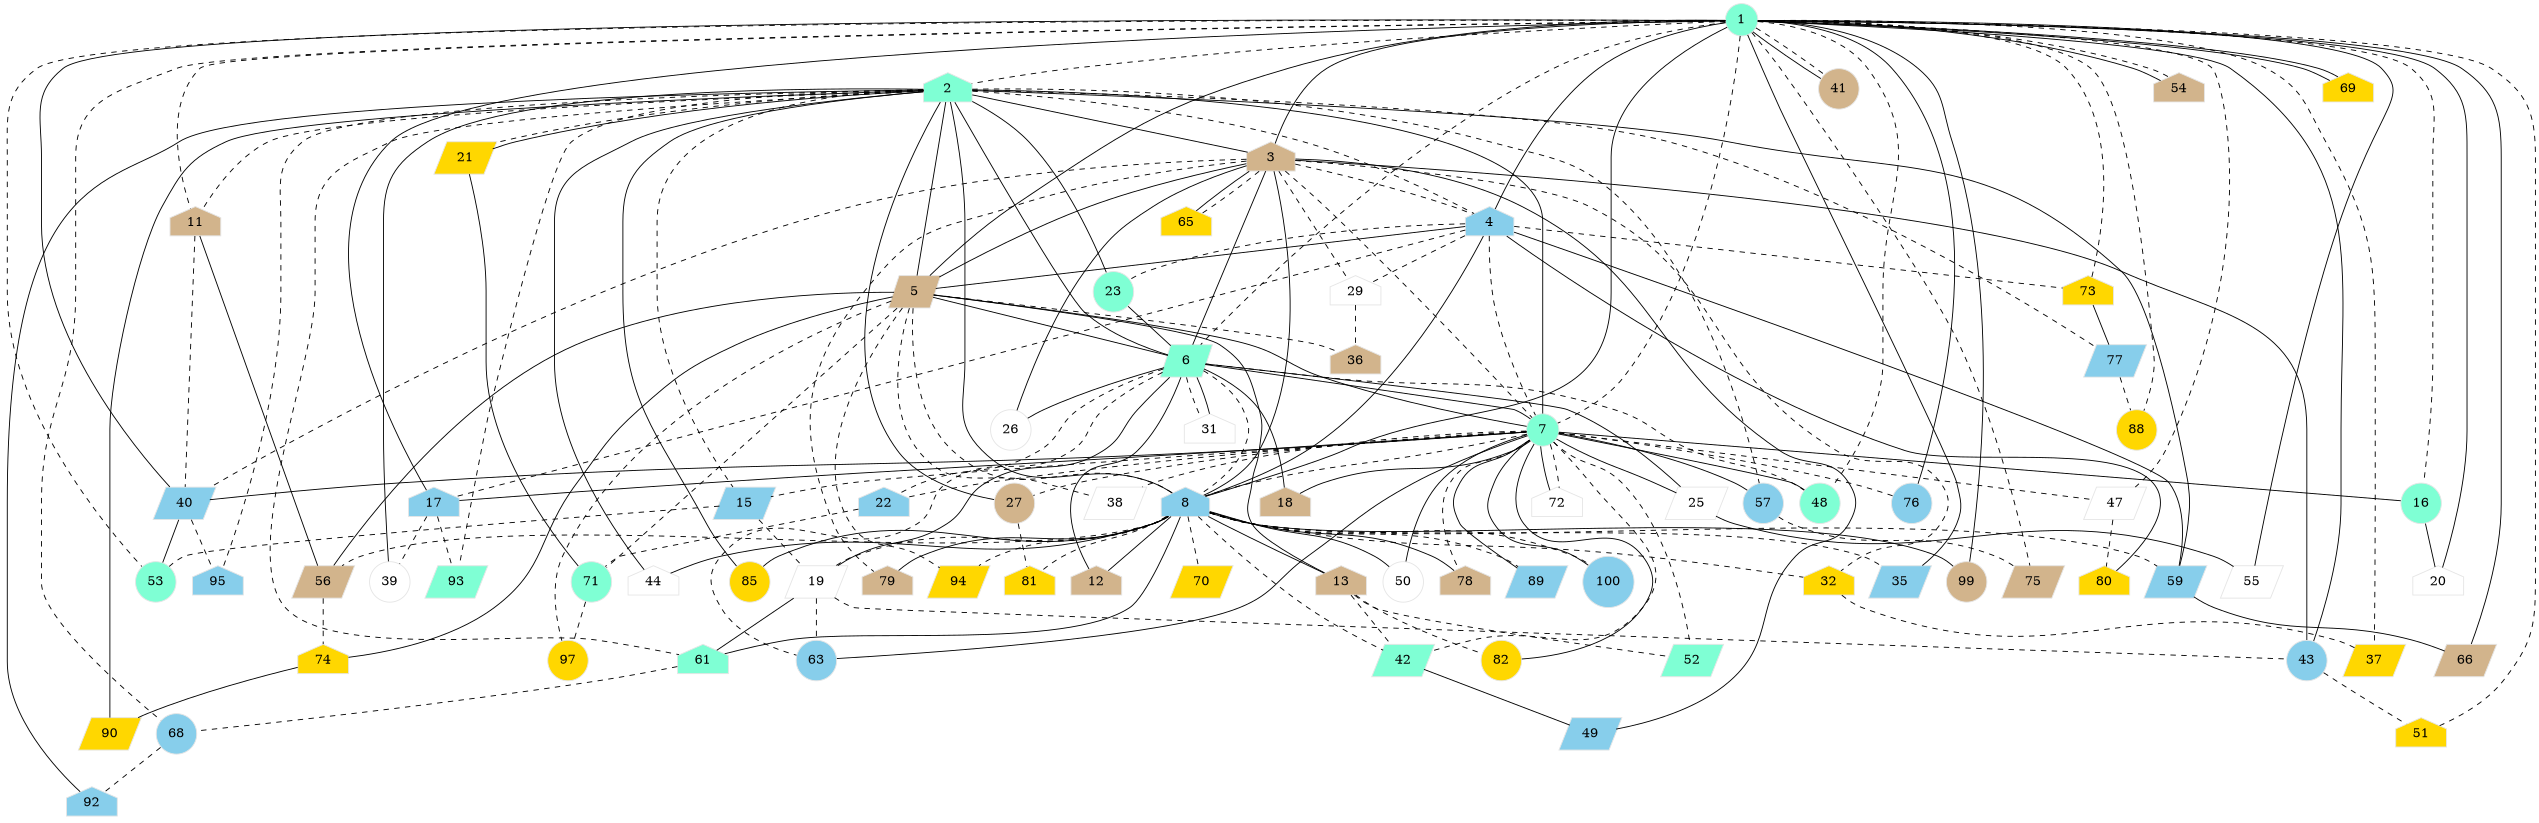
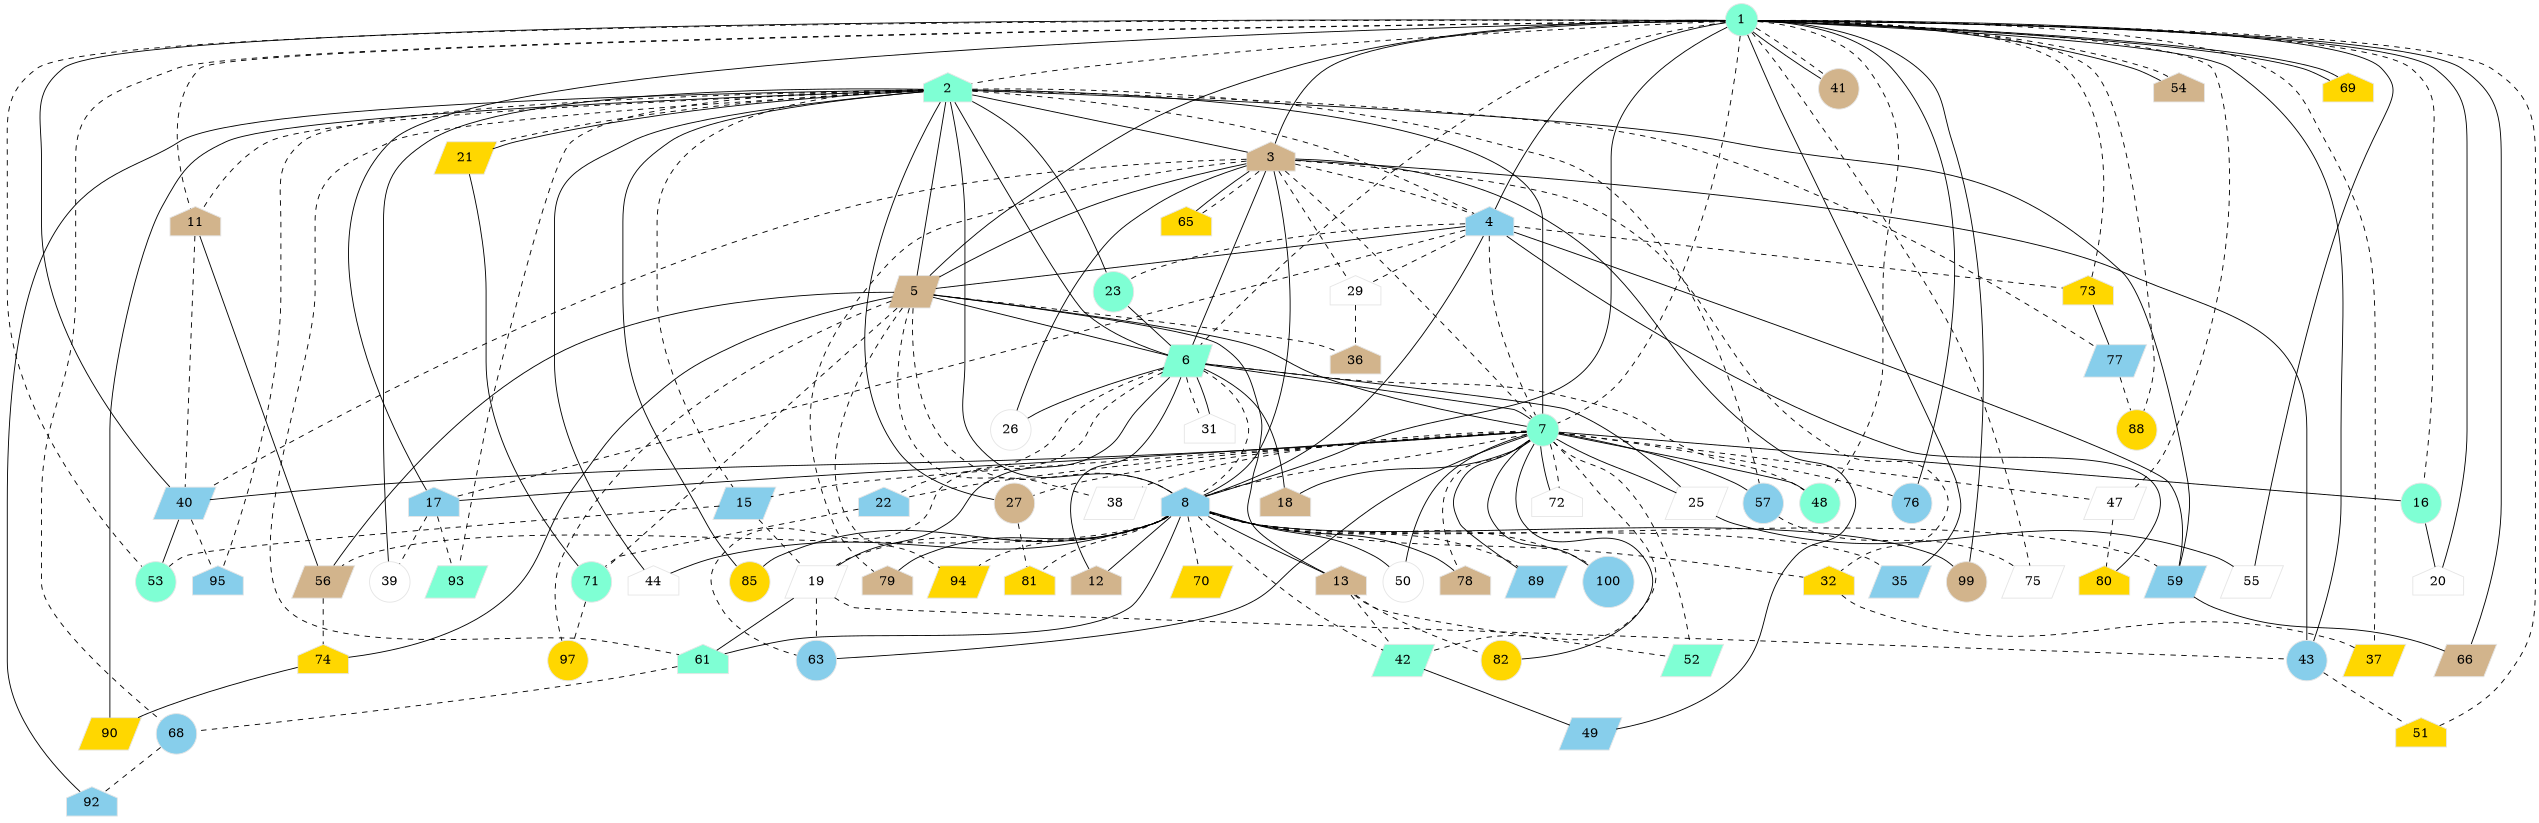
(2033, 582) -> (2033, 582)
